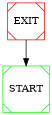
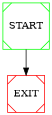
(26, 49) -> (26, 59)
